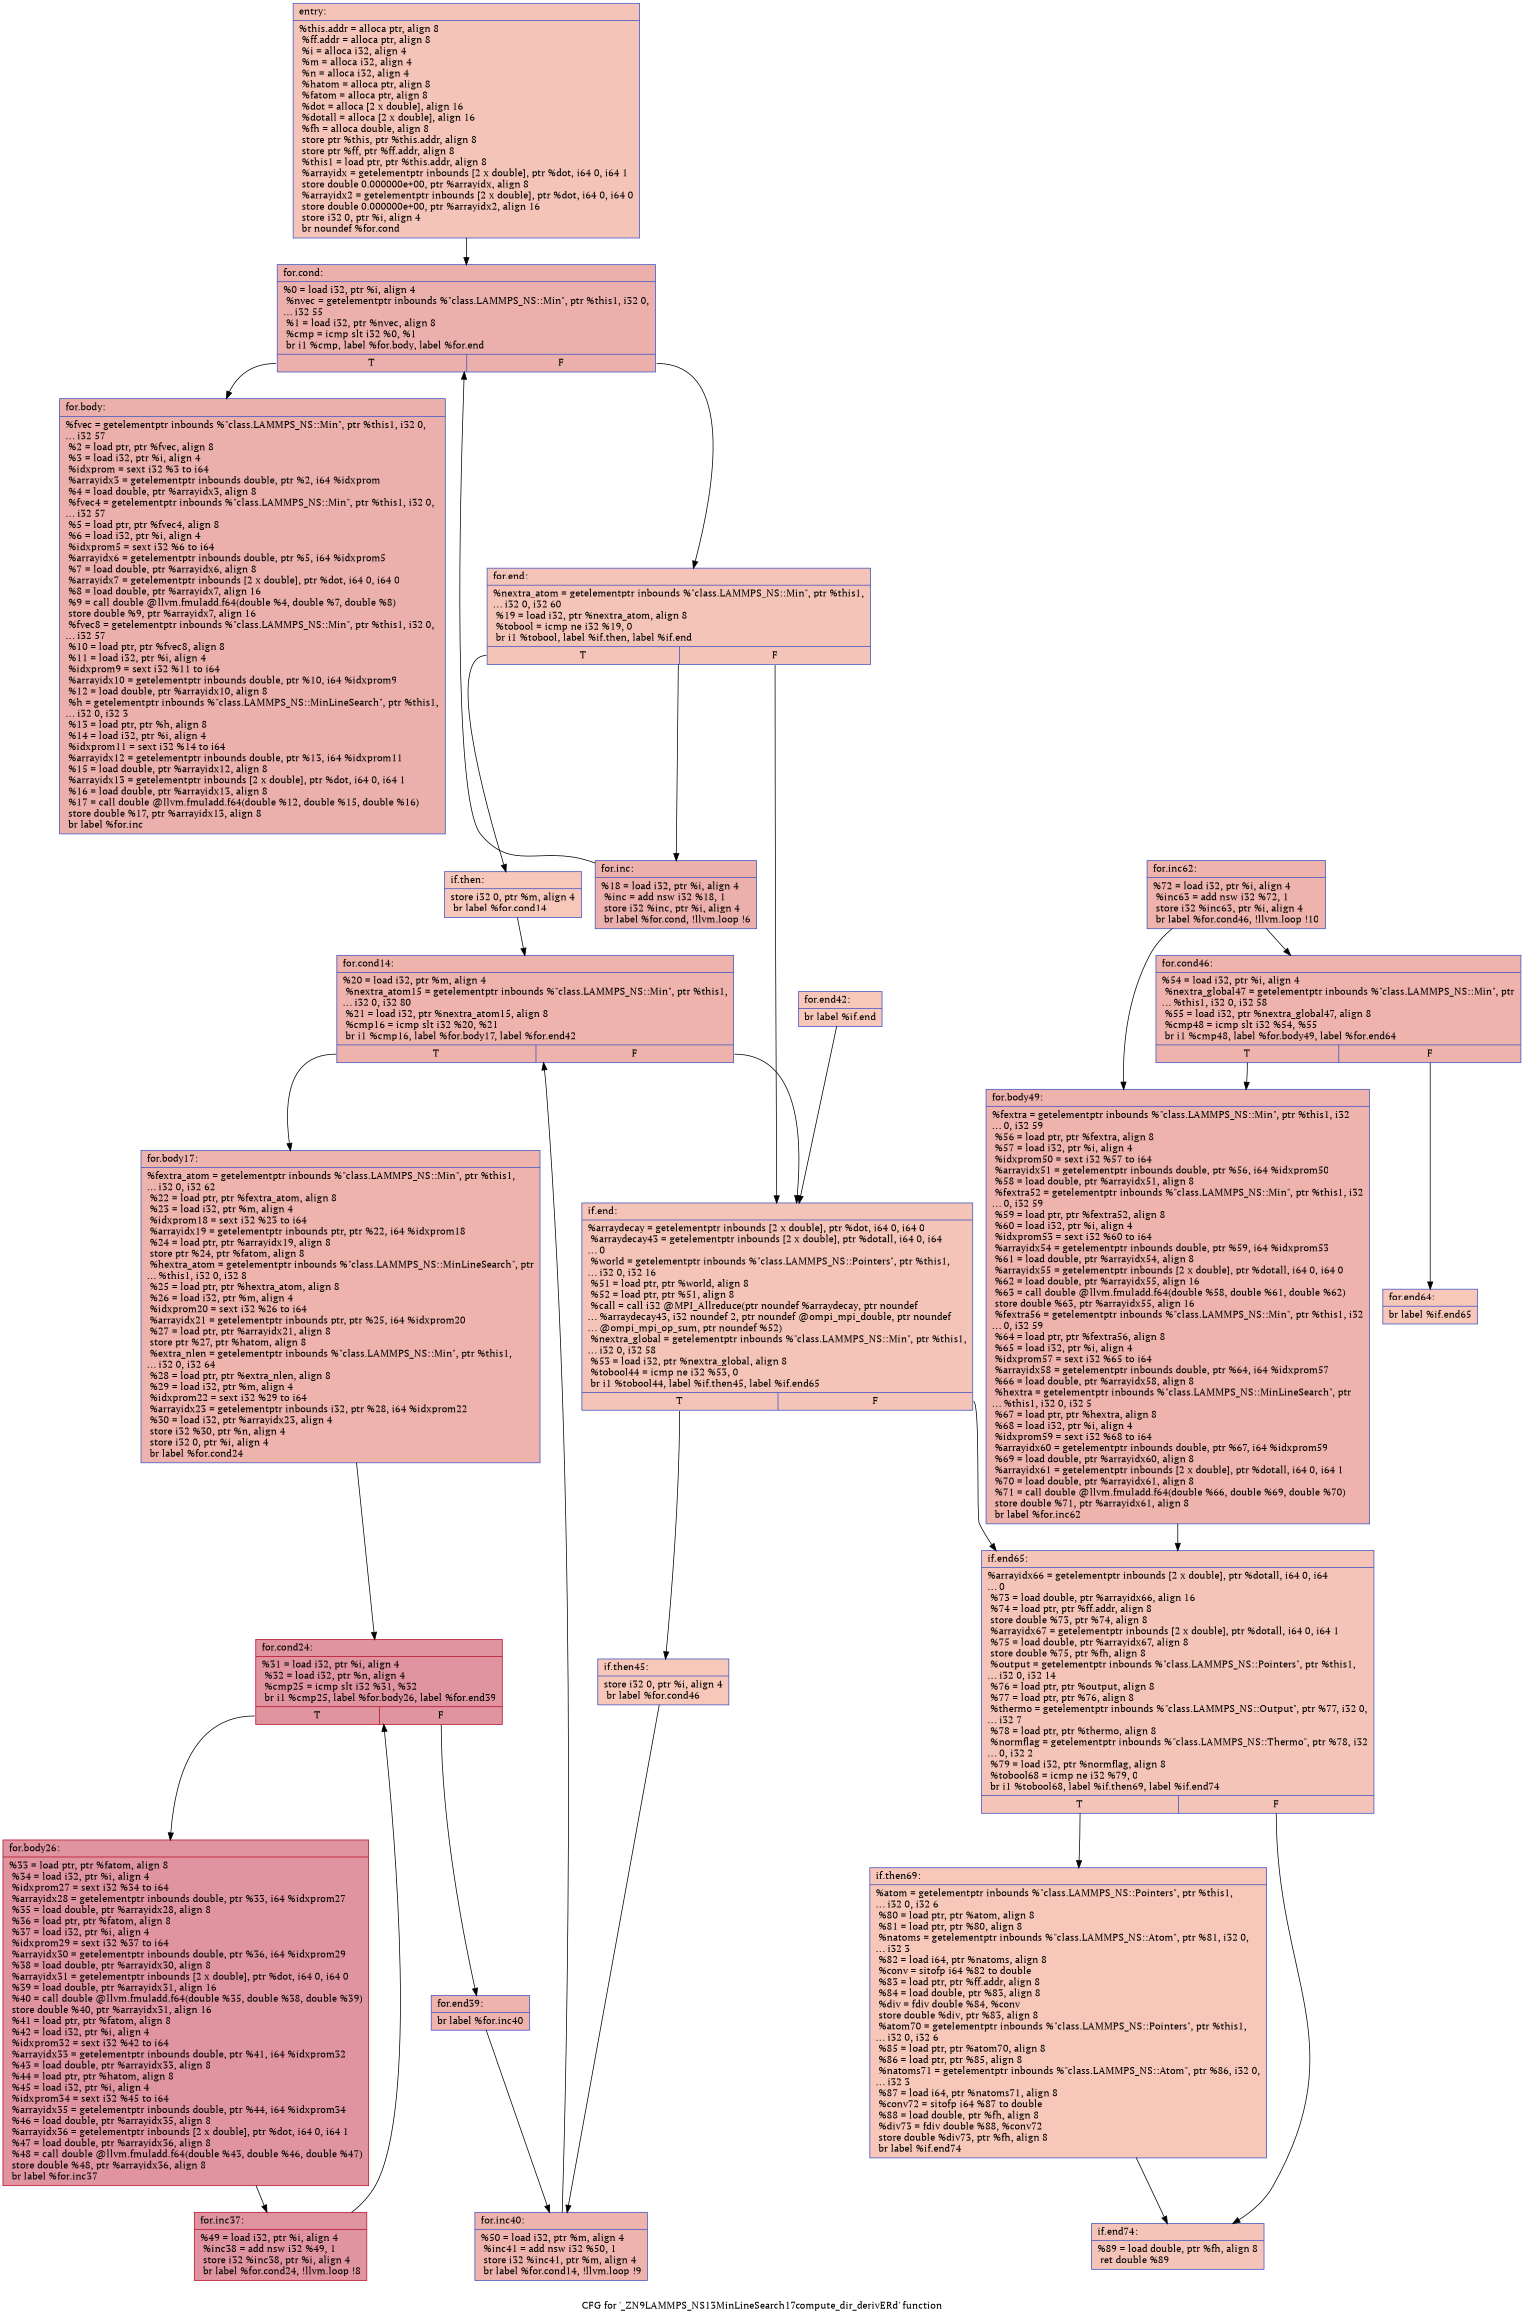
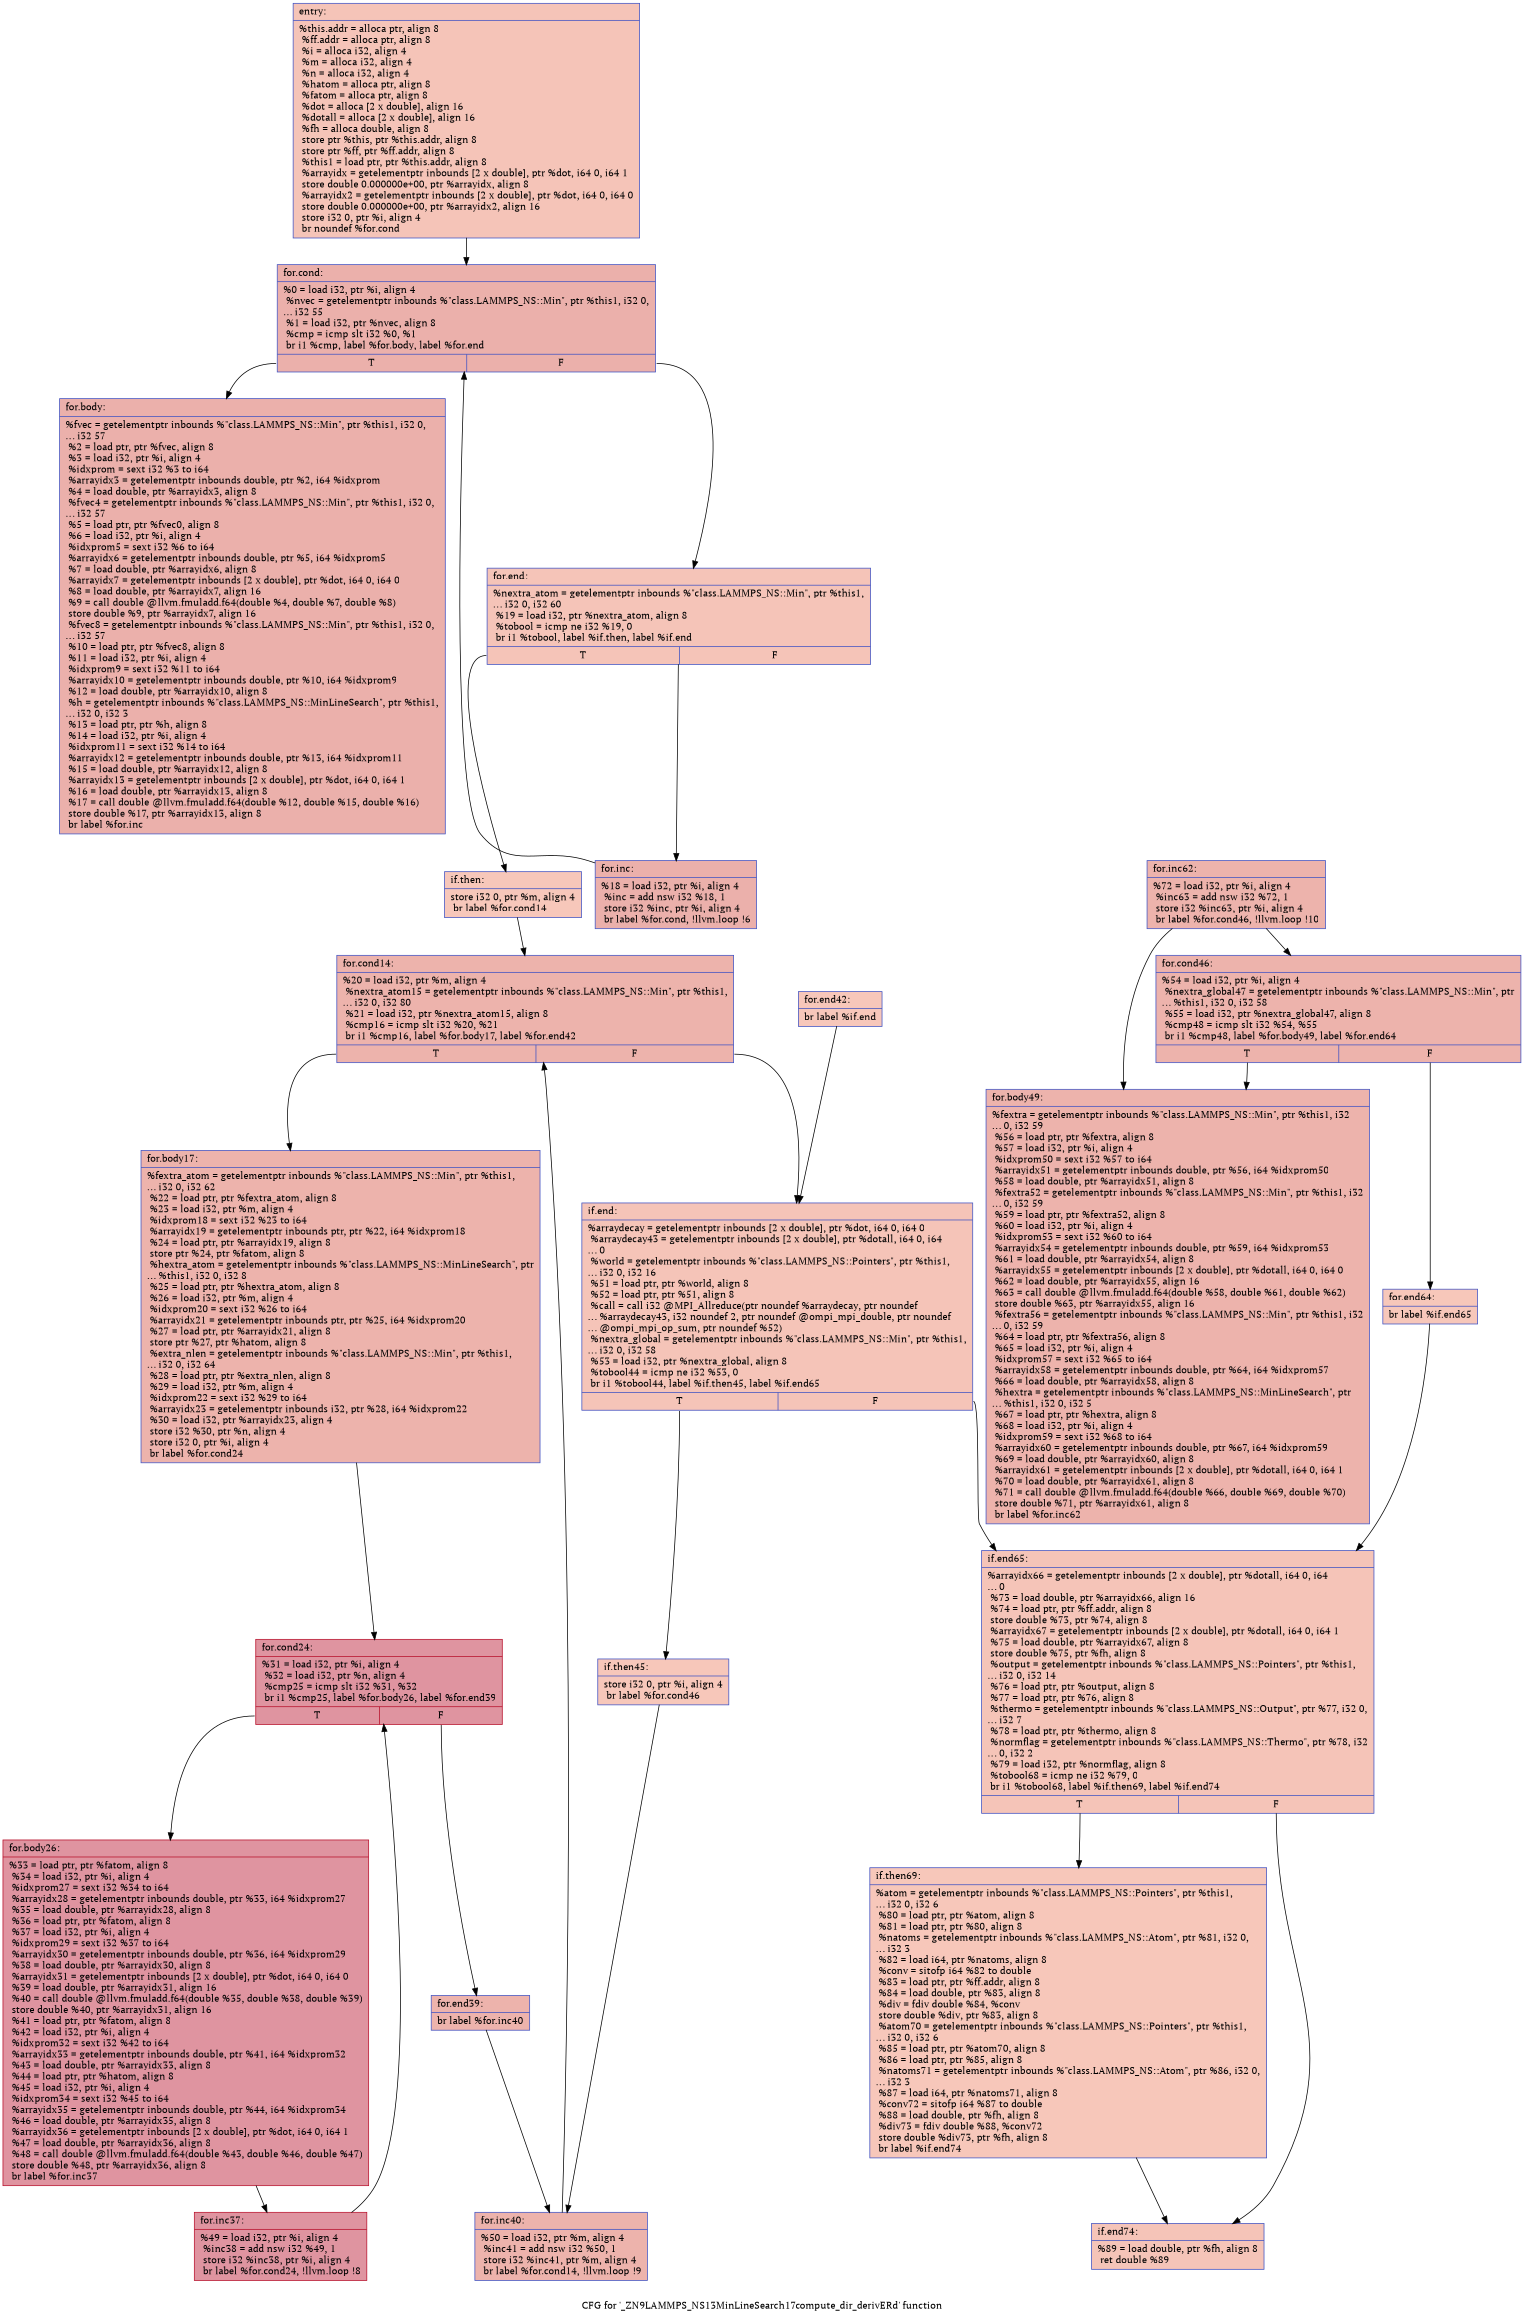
(143, 525) -> (143, 525)
(776, 930) -> none
(1178, 1533) -> (1412, 1440)
